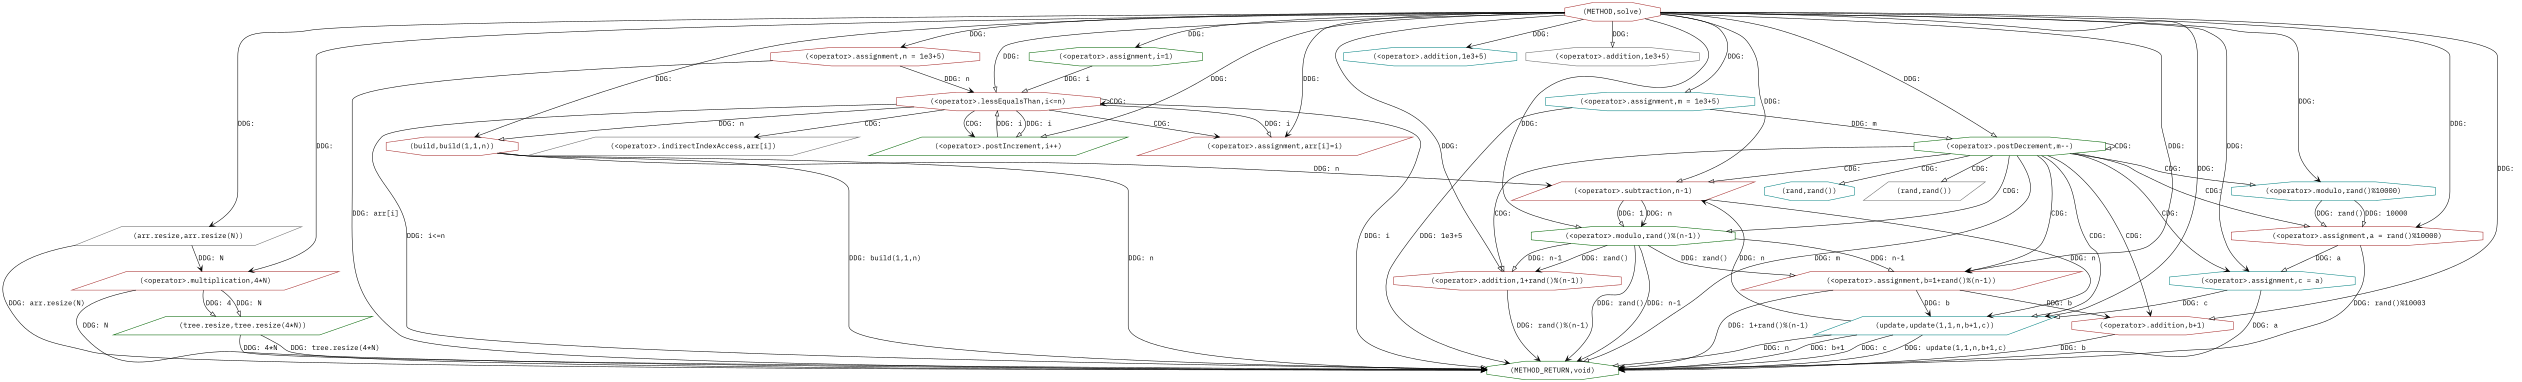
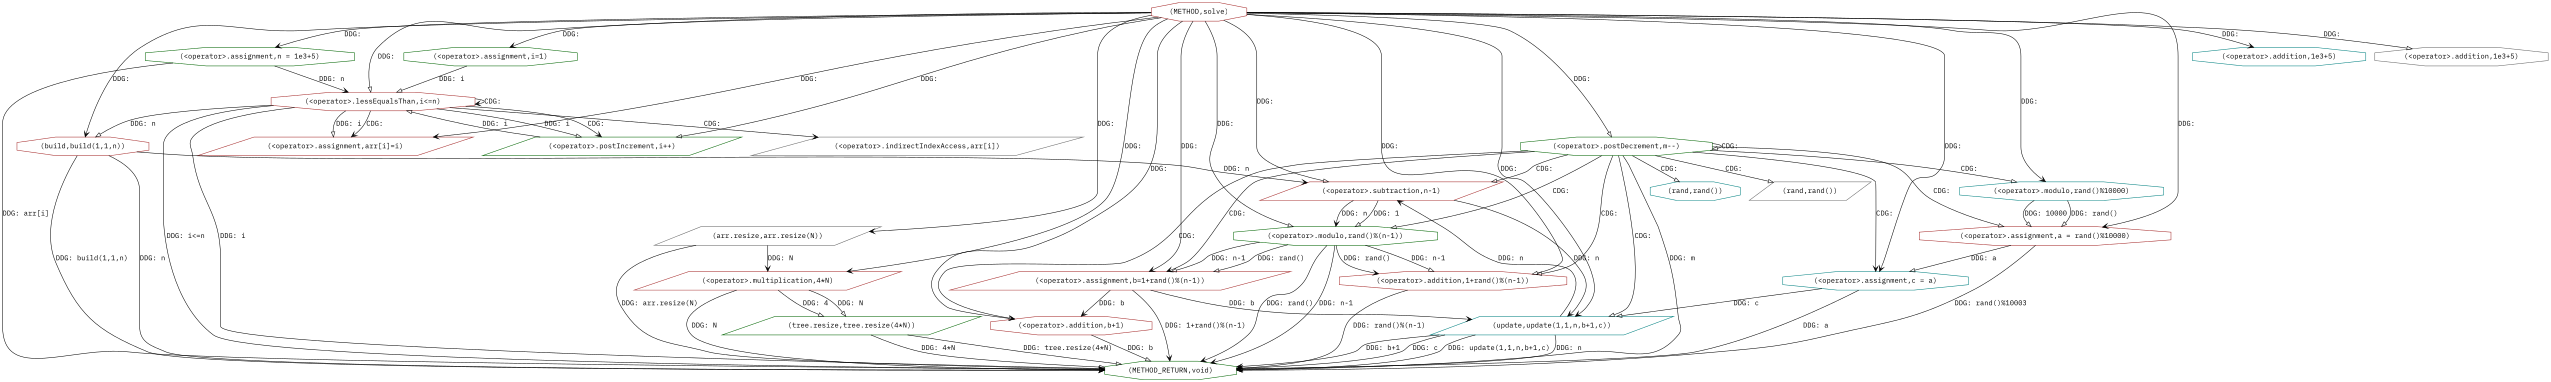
(875, 57) -> (250, 57)
(1650, 102) -> none
